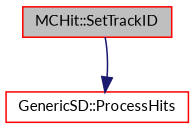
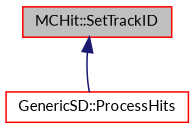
(107, 57) -> (87, 72)
